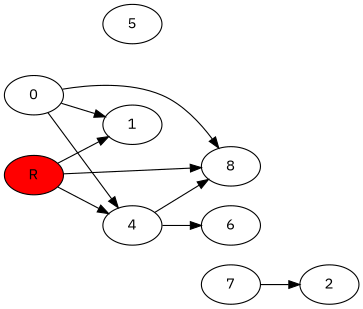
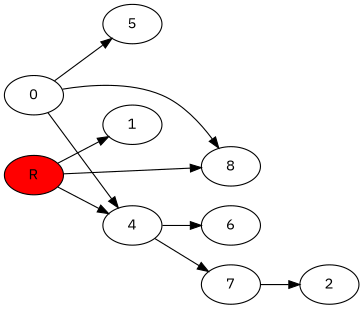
(78, 108) -> (79, 63)
(177, 199) -> (177, 252)
